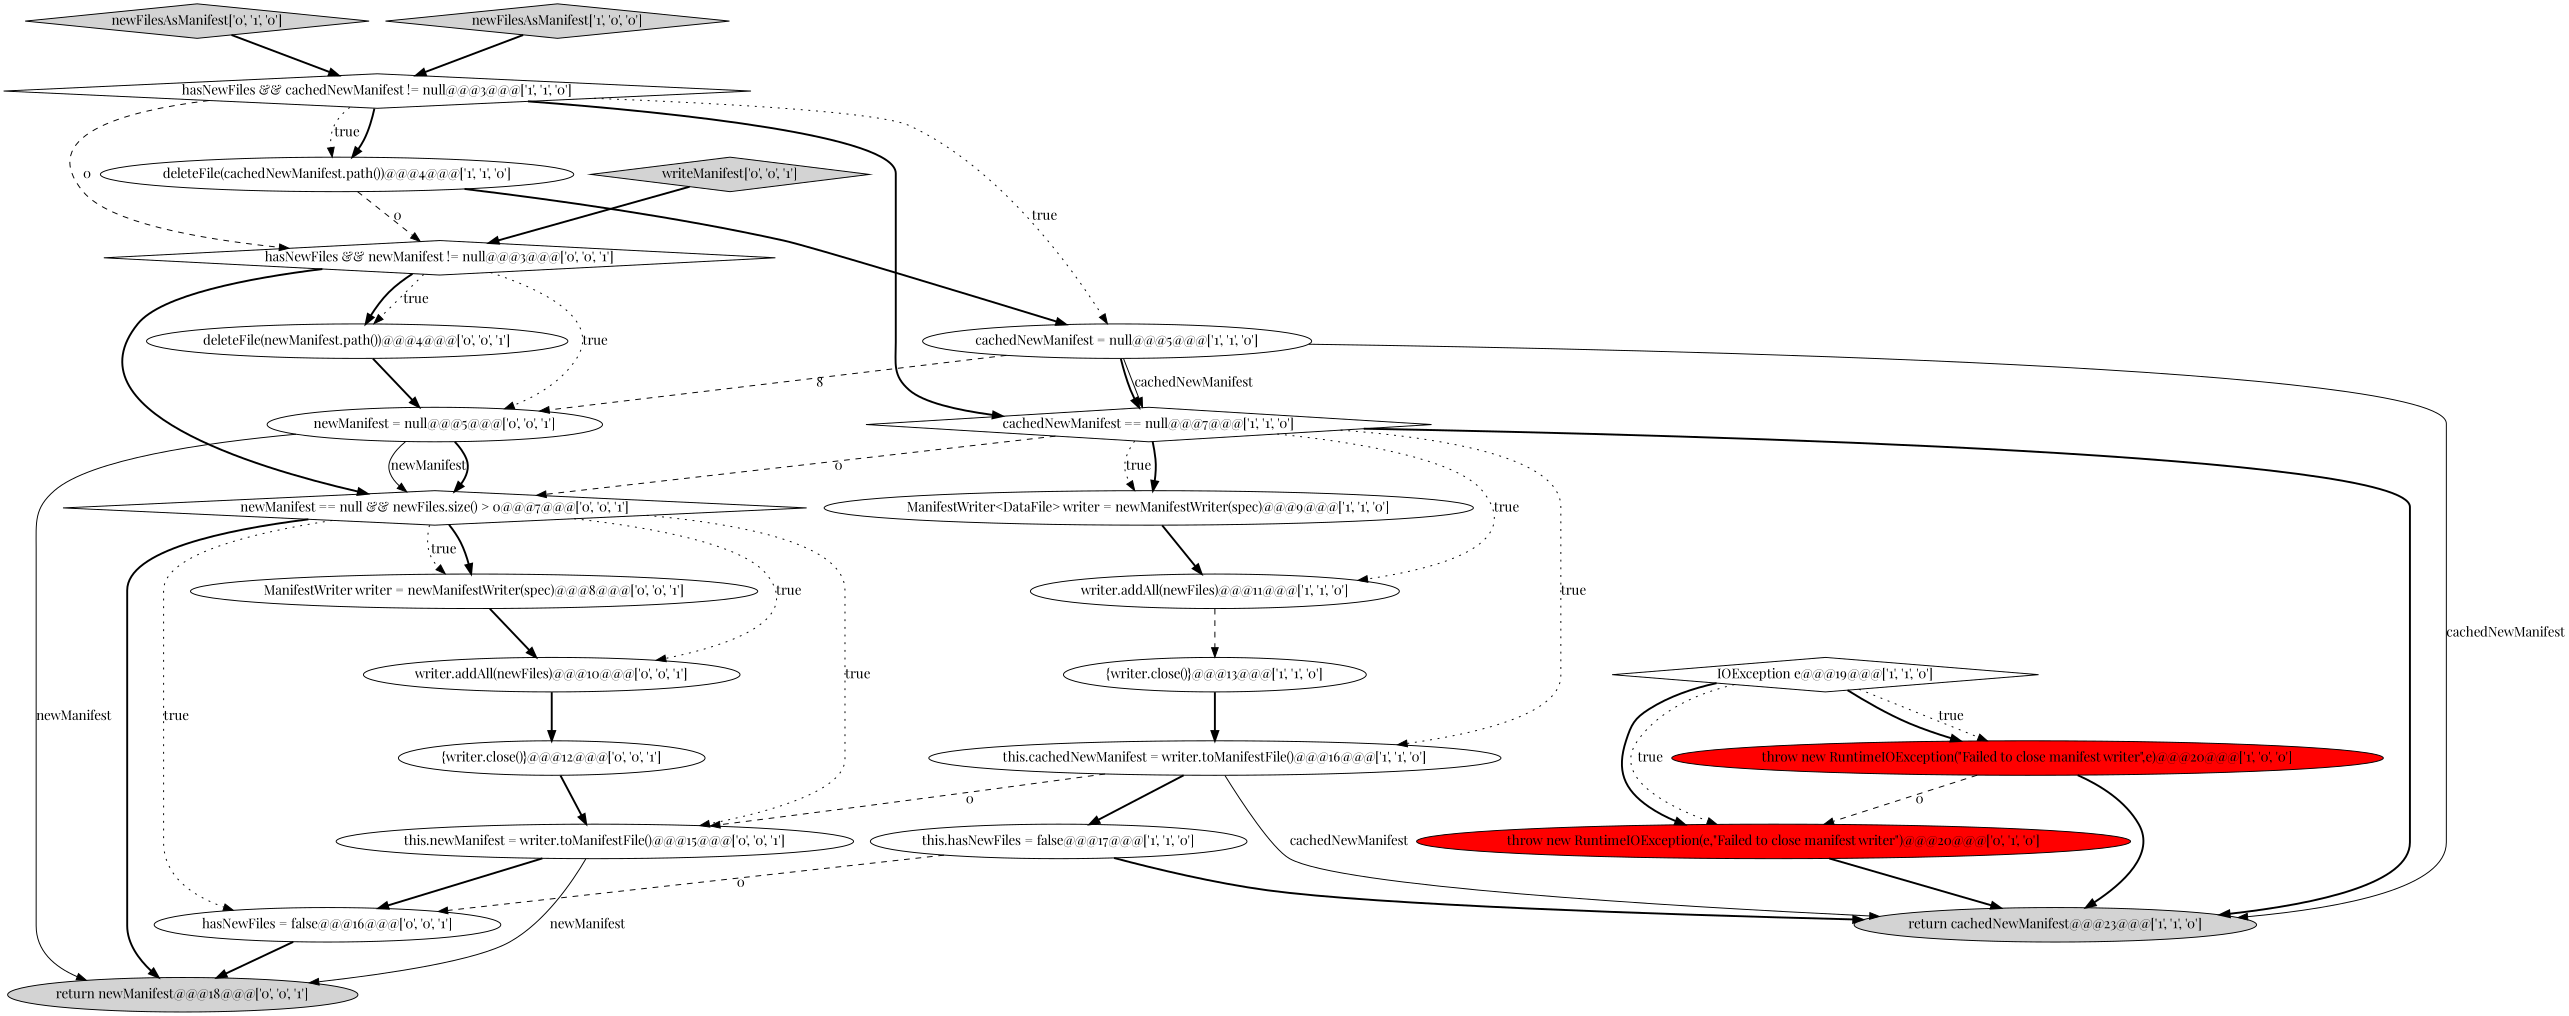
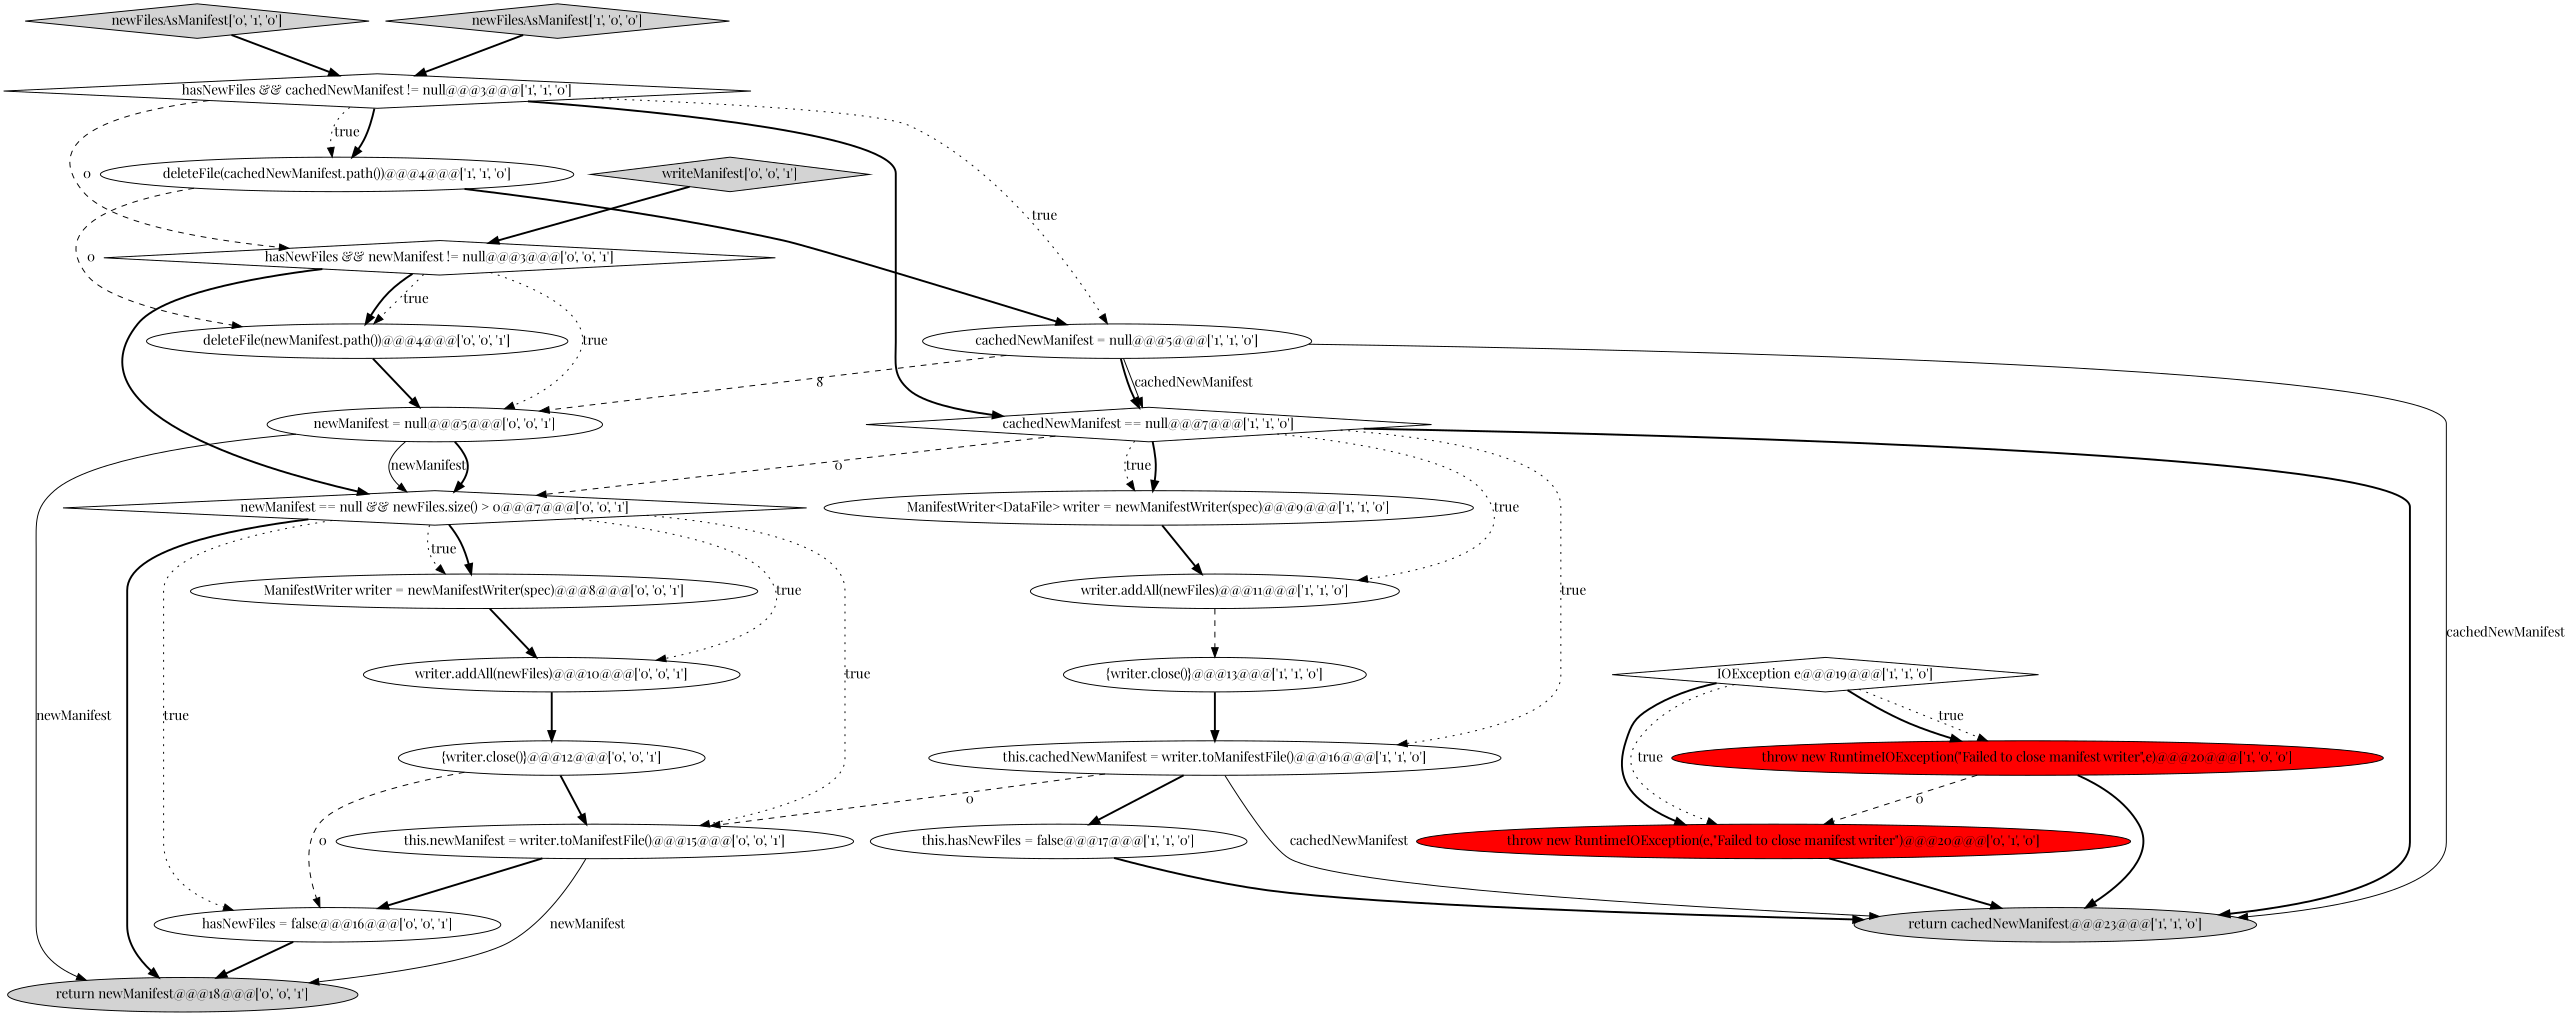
(385, 214) -> (84, 269)
(696, 883) -> (352, 803)
